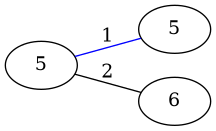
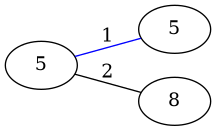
(175, 101) -> (175, 101)
